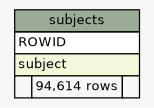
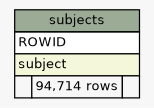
(77, 86) -> (77, 86)
